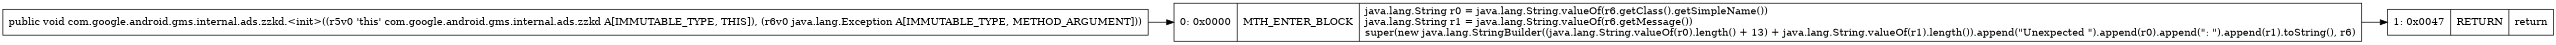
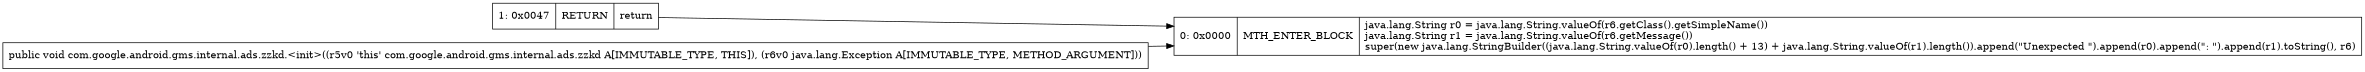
(2371, 22) -> (912, 22)
